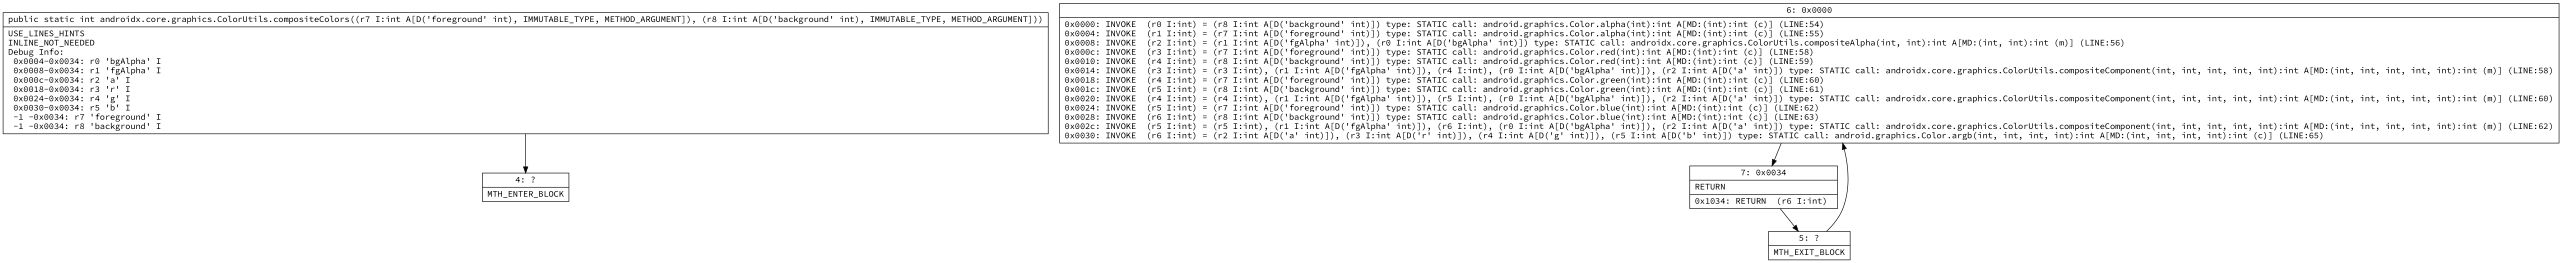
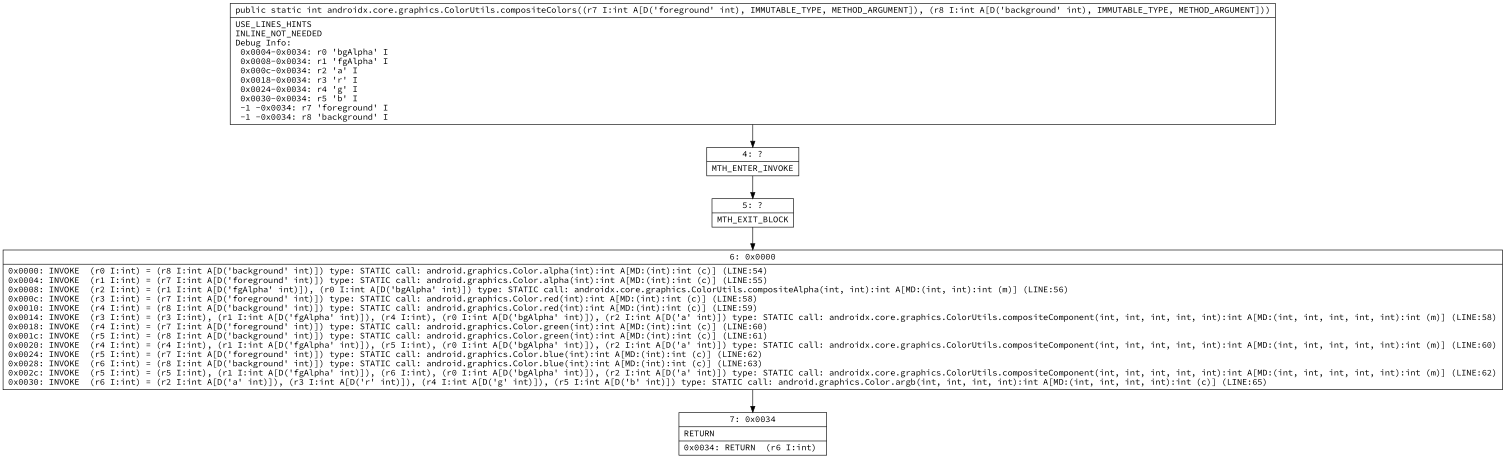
(526, 194) -> (753, 168)
(1764, 201) -> (753, 448)
(1787, 218) -> (753, 184)
